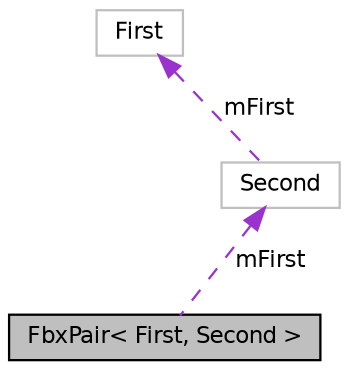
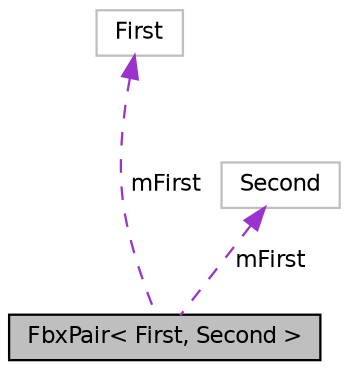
(218, 117) -> (123, 199)
